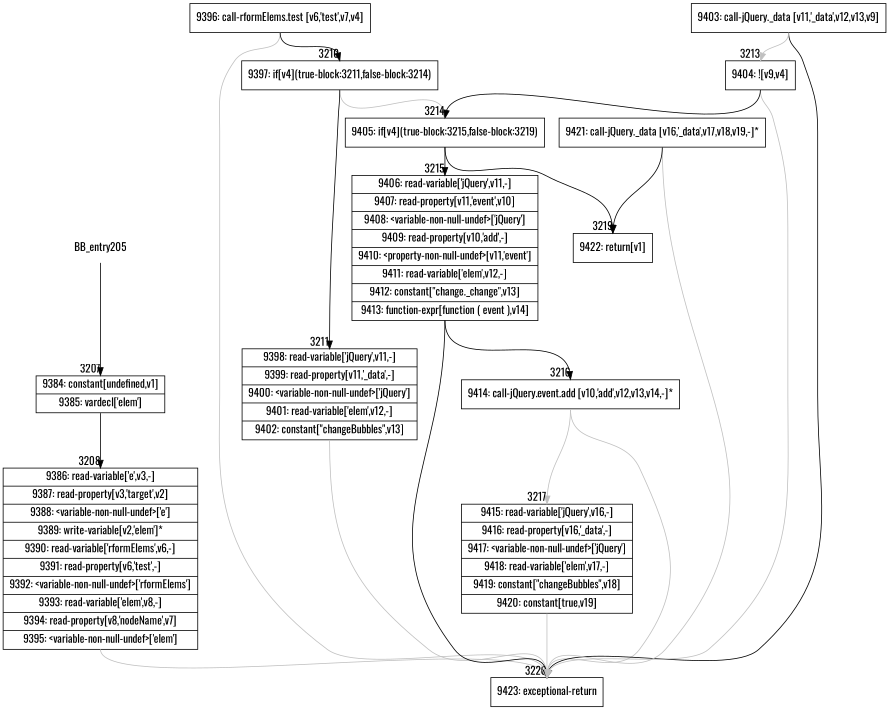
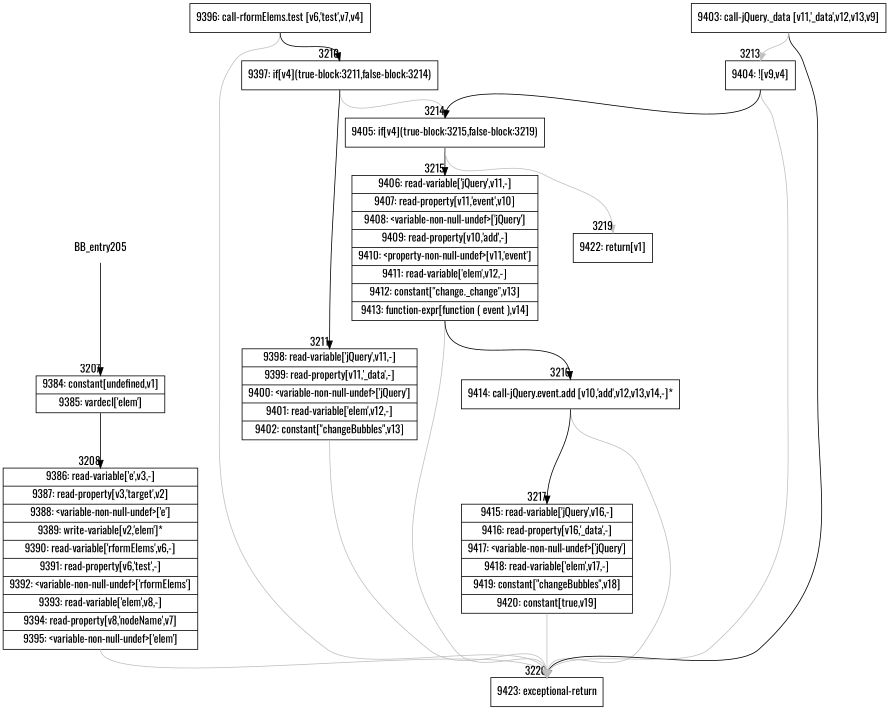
(662, 133) -> none
(532, 171) -> (532, 171)
(560, 453) -> (560, 453)
(413, 538) -> (413, 538)
